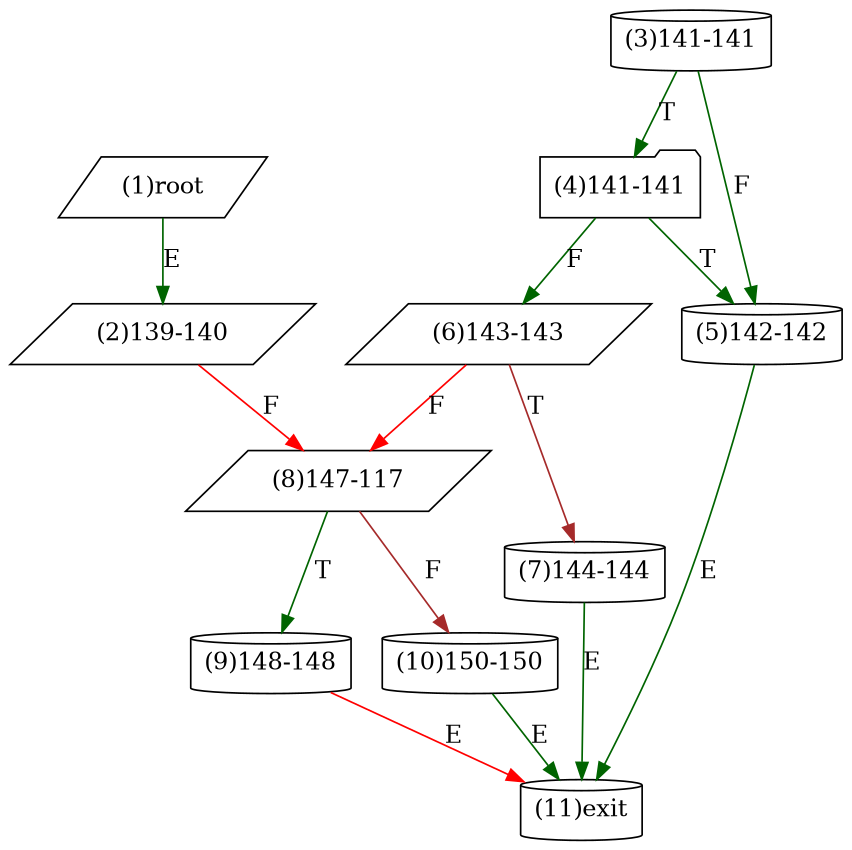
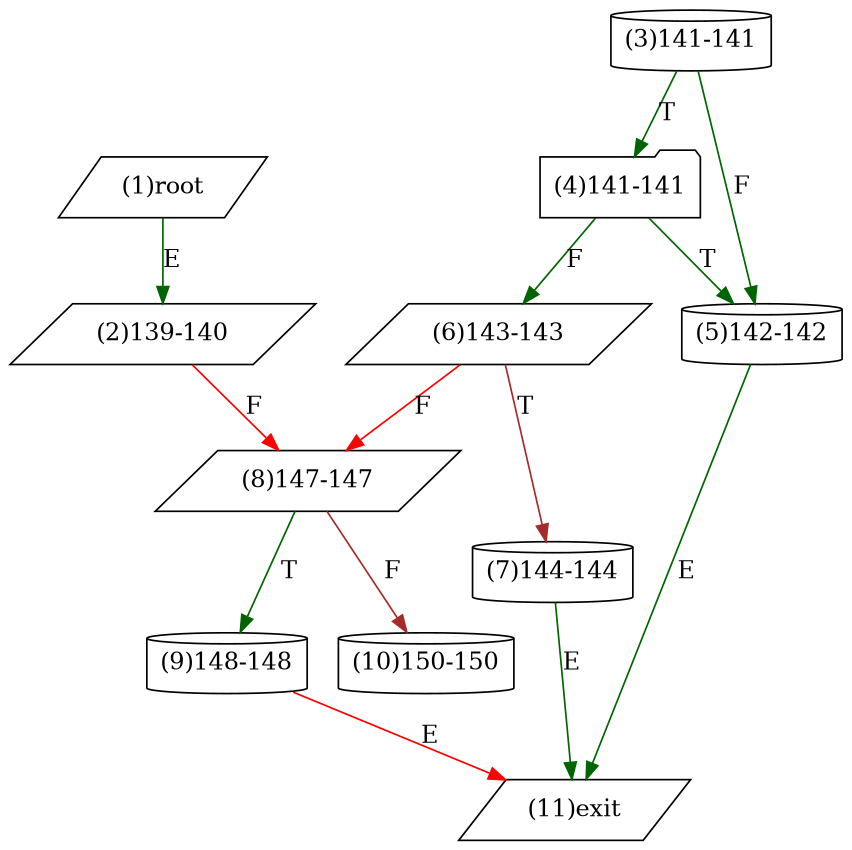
(338, 481) -> (308, 481)
(520, 730) -> none
(581, 810) -> (575, 810)
